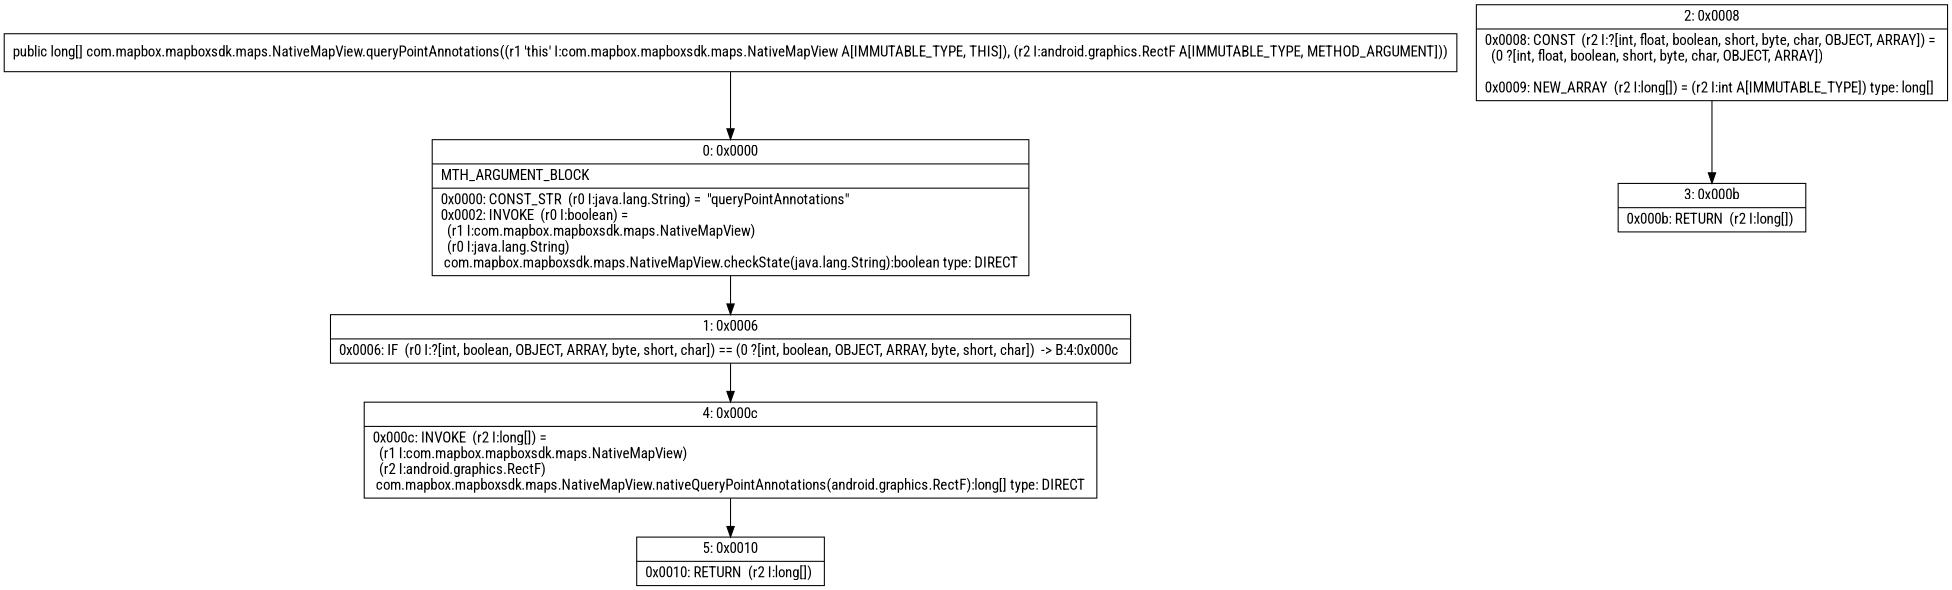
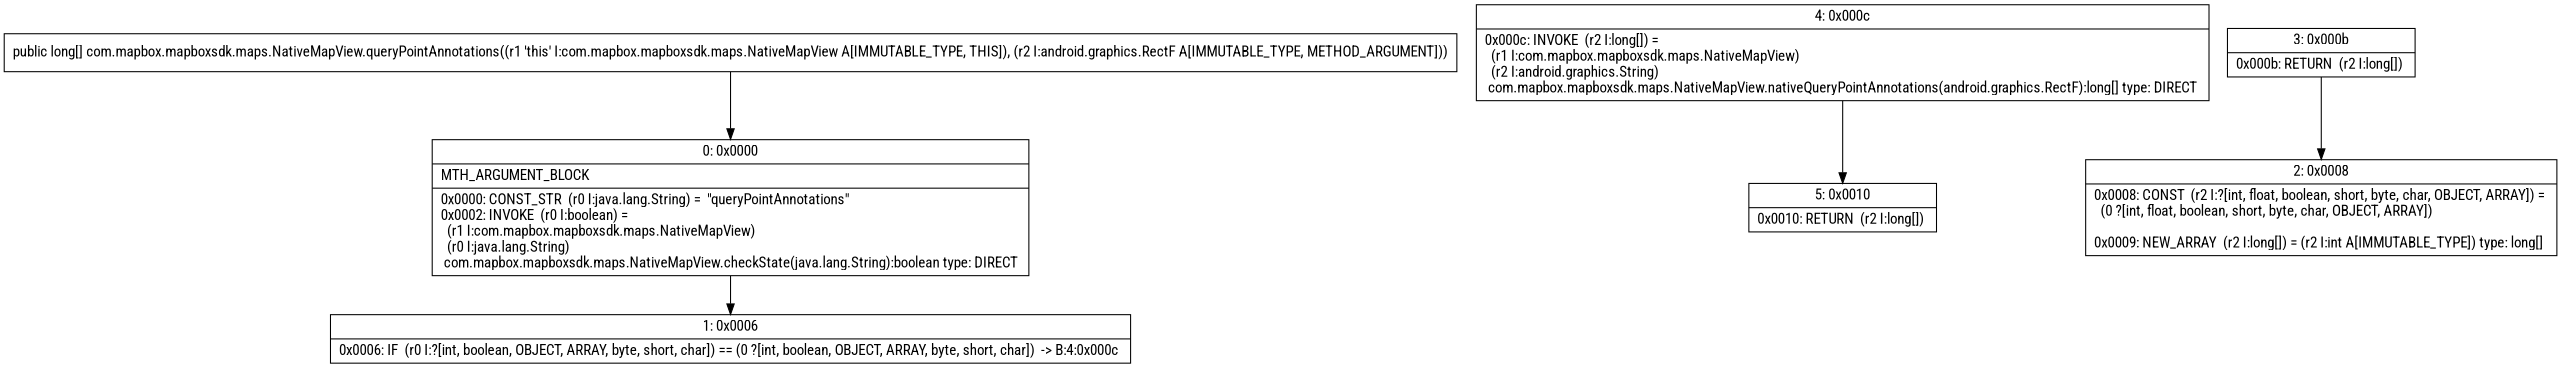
(1712, 137) -> (2321, 113)
(731, 377) -> none
(460, 470) -> (1572, 72)
